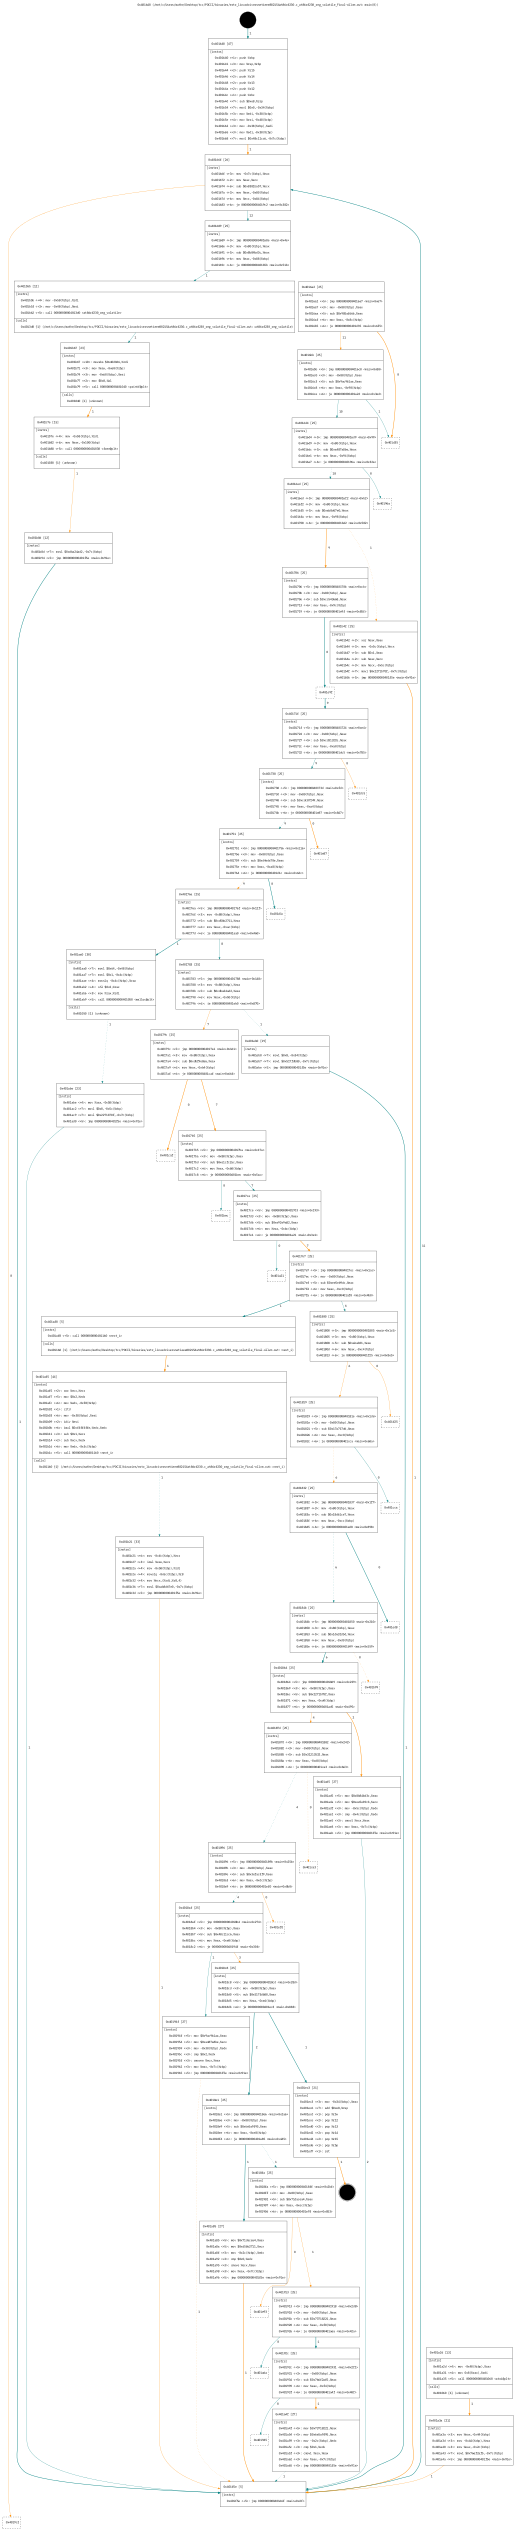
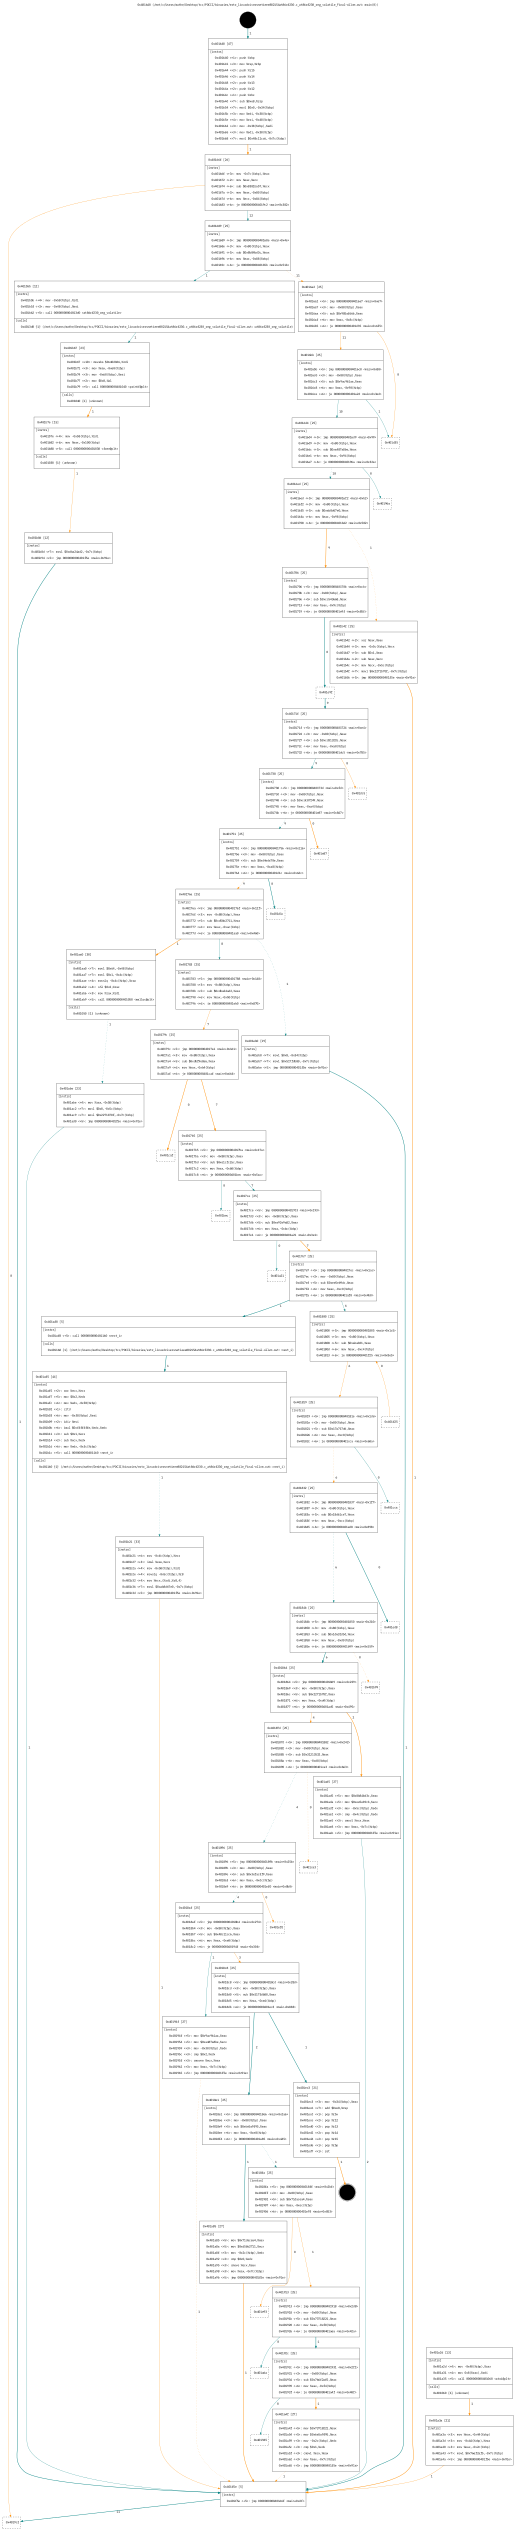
none -> (294, 276)
(395, 381) -> (395, 381)
(169, 946) -> (169, 946)
(255, 1022) -> (279, 984)
(420, 1343) -> (121, 2510)
(166, 1362) -> (166, 1362)
(385, 1385) -> (386, 1389)
(281, 2476) -> (281, 2476)
